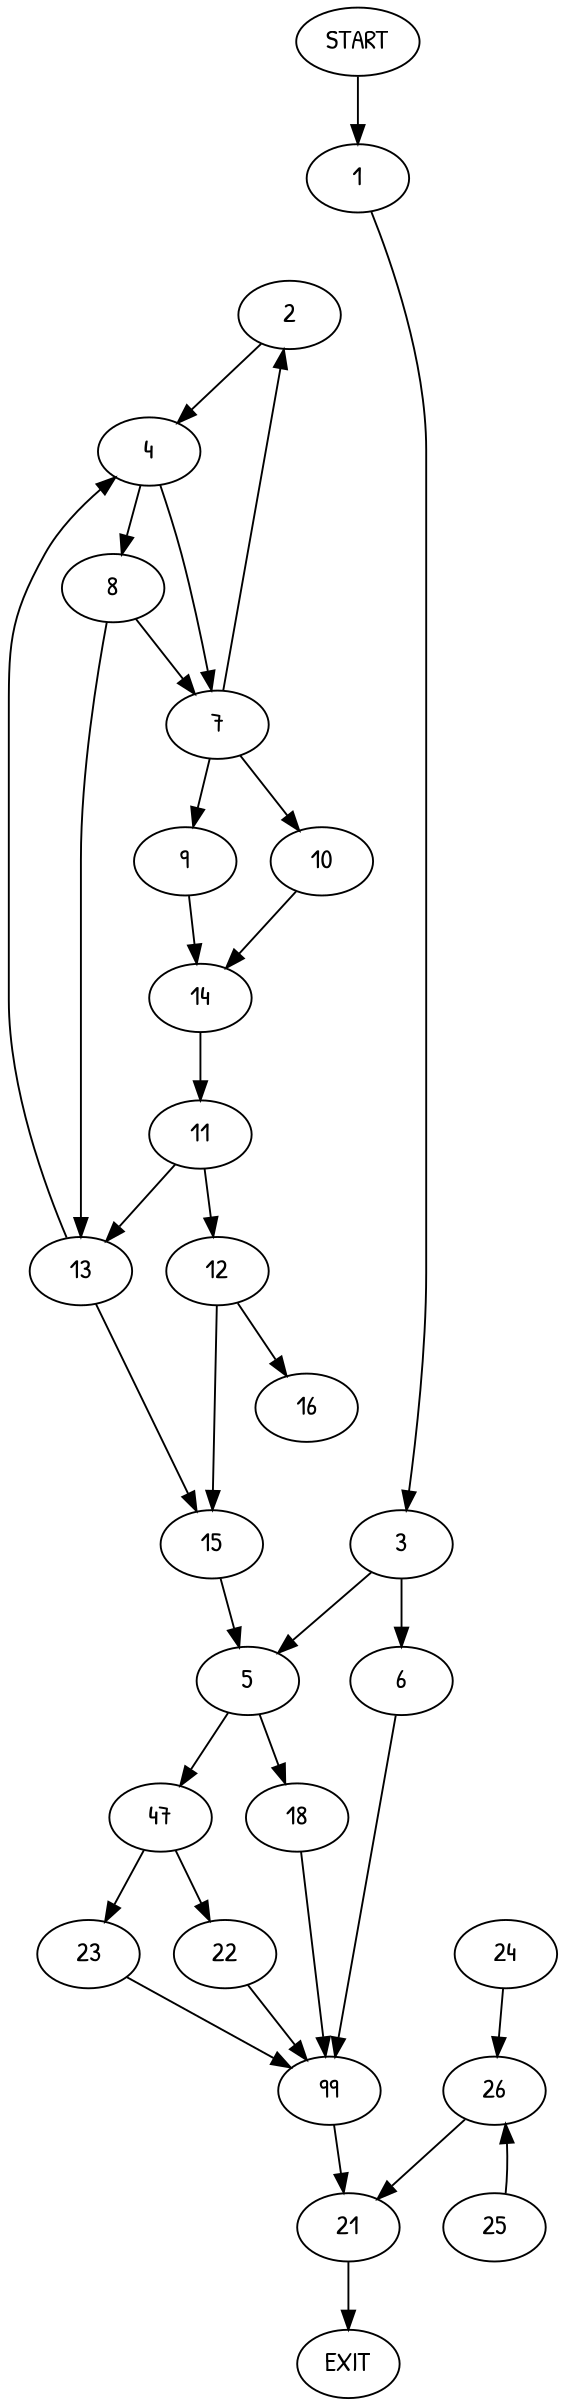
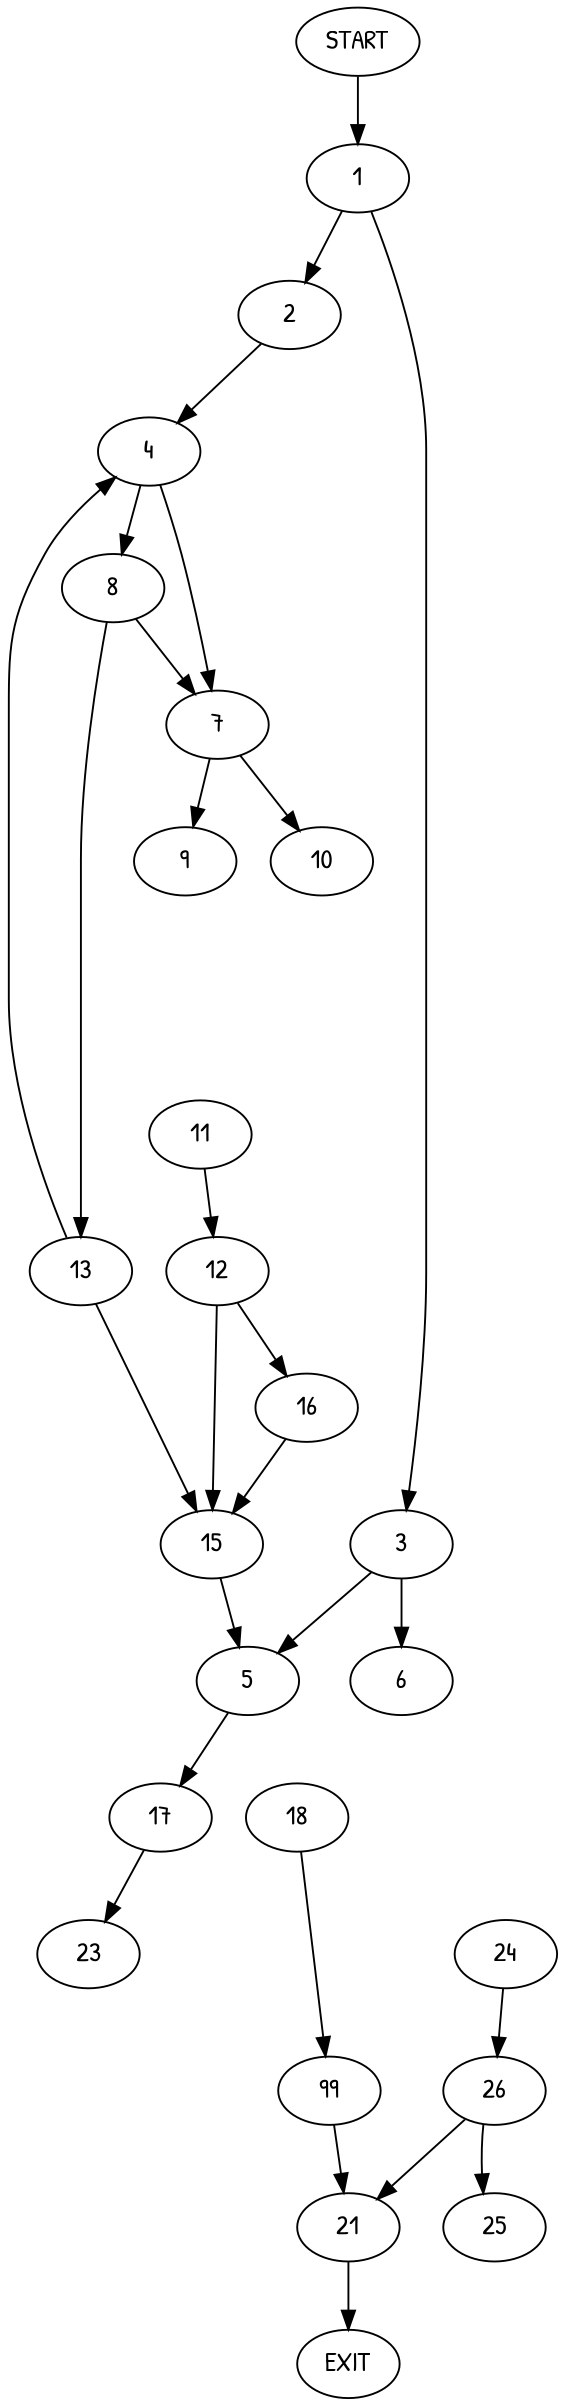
(252, 529) -> (328, 238)
(200, 998) -> none
(147, 1196) -> none
none -> (265, 1468)
(269, 1740) -> none
(161, 1818) -> (161, 1818)
(367, 1876) -> none
(225, 1954) -> none
(200, 2018) -> none
(507, 2168) -> (482, 2149)
